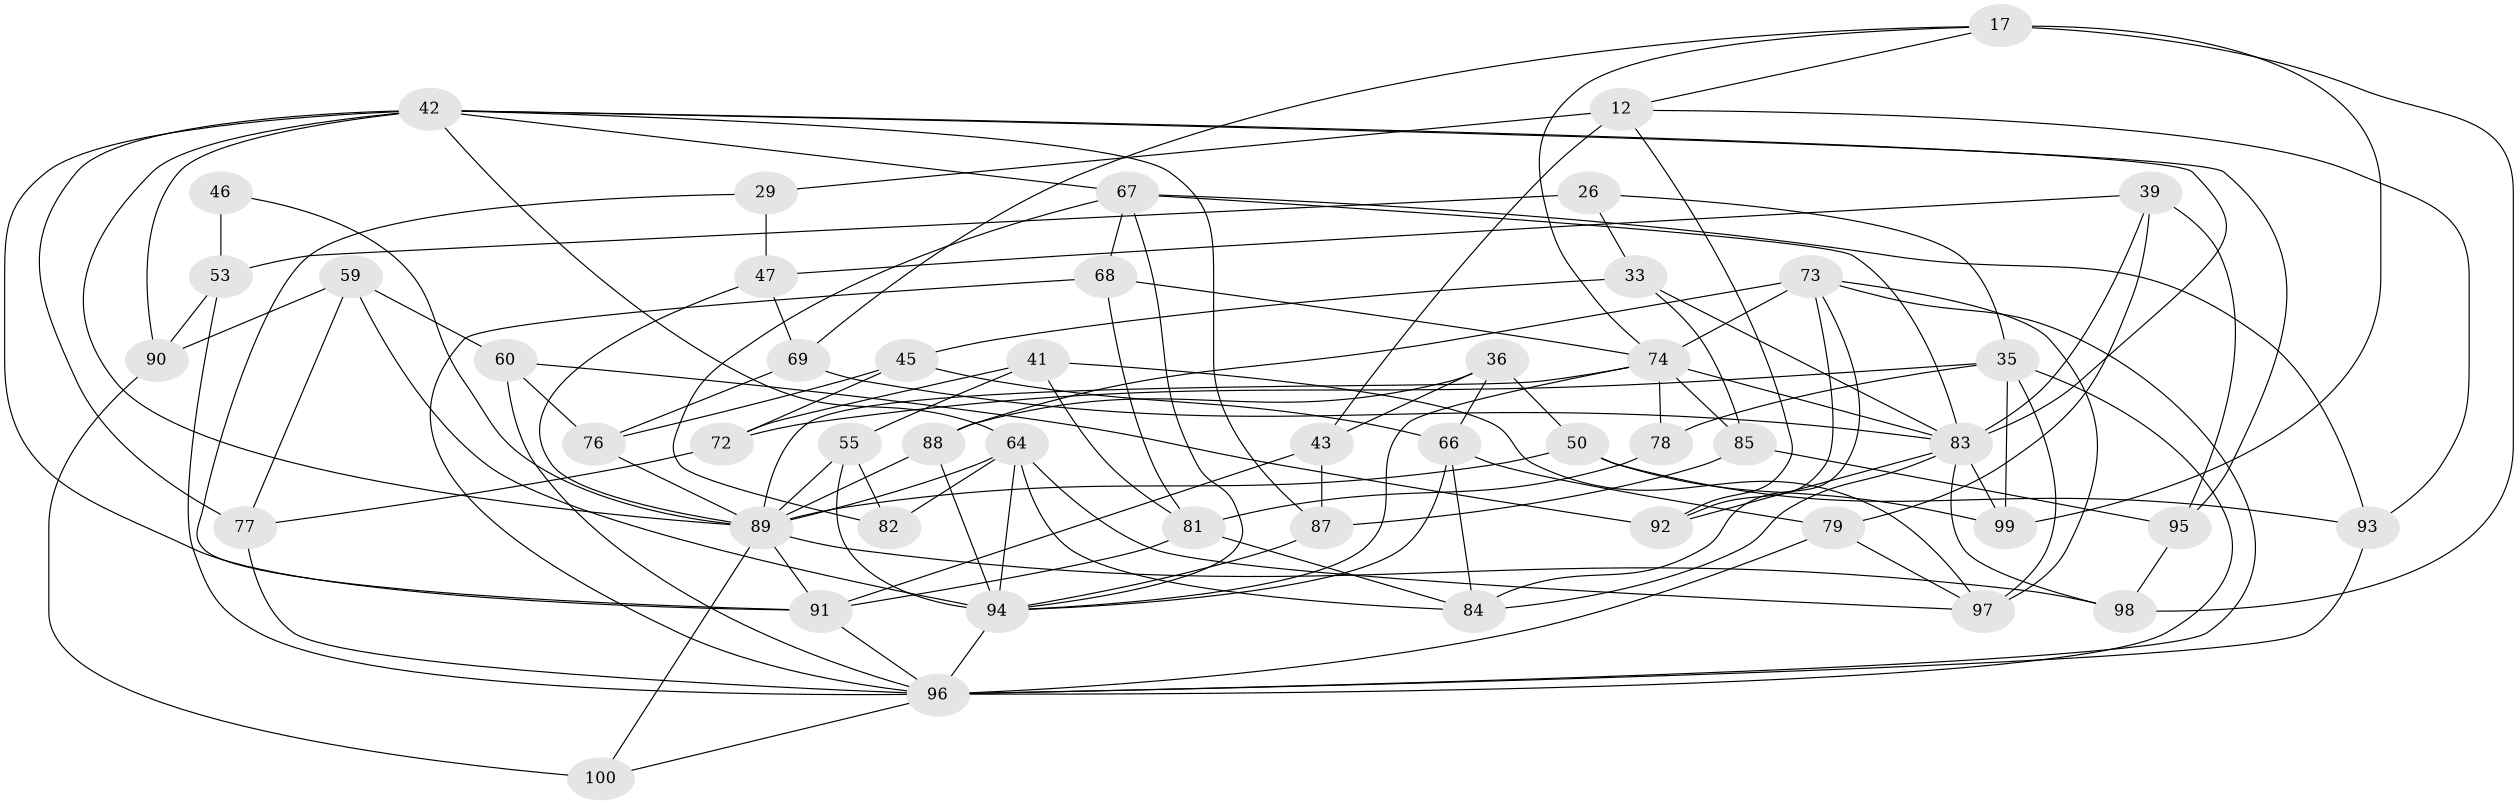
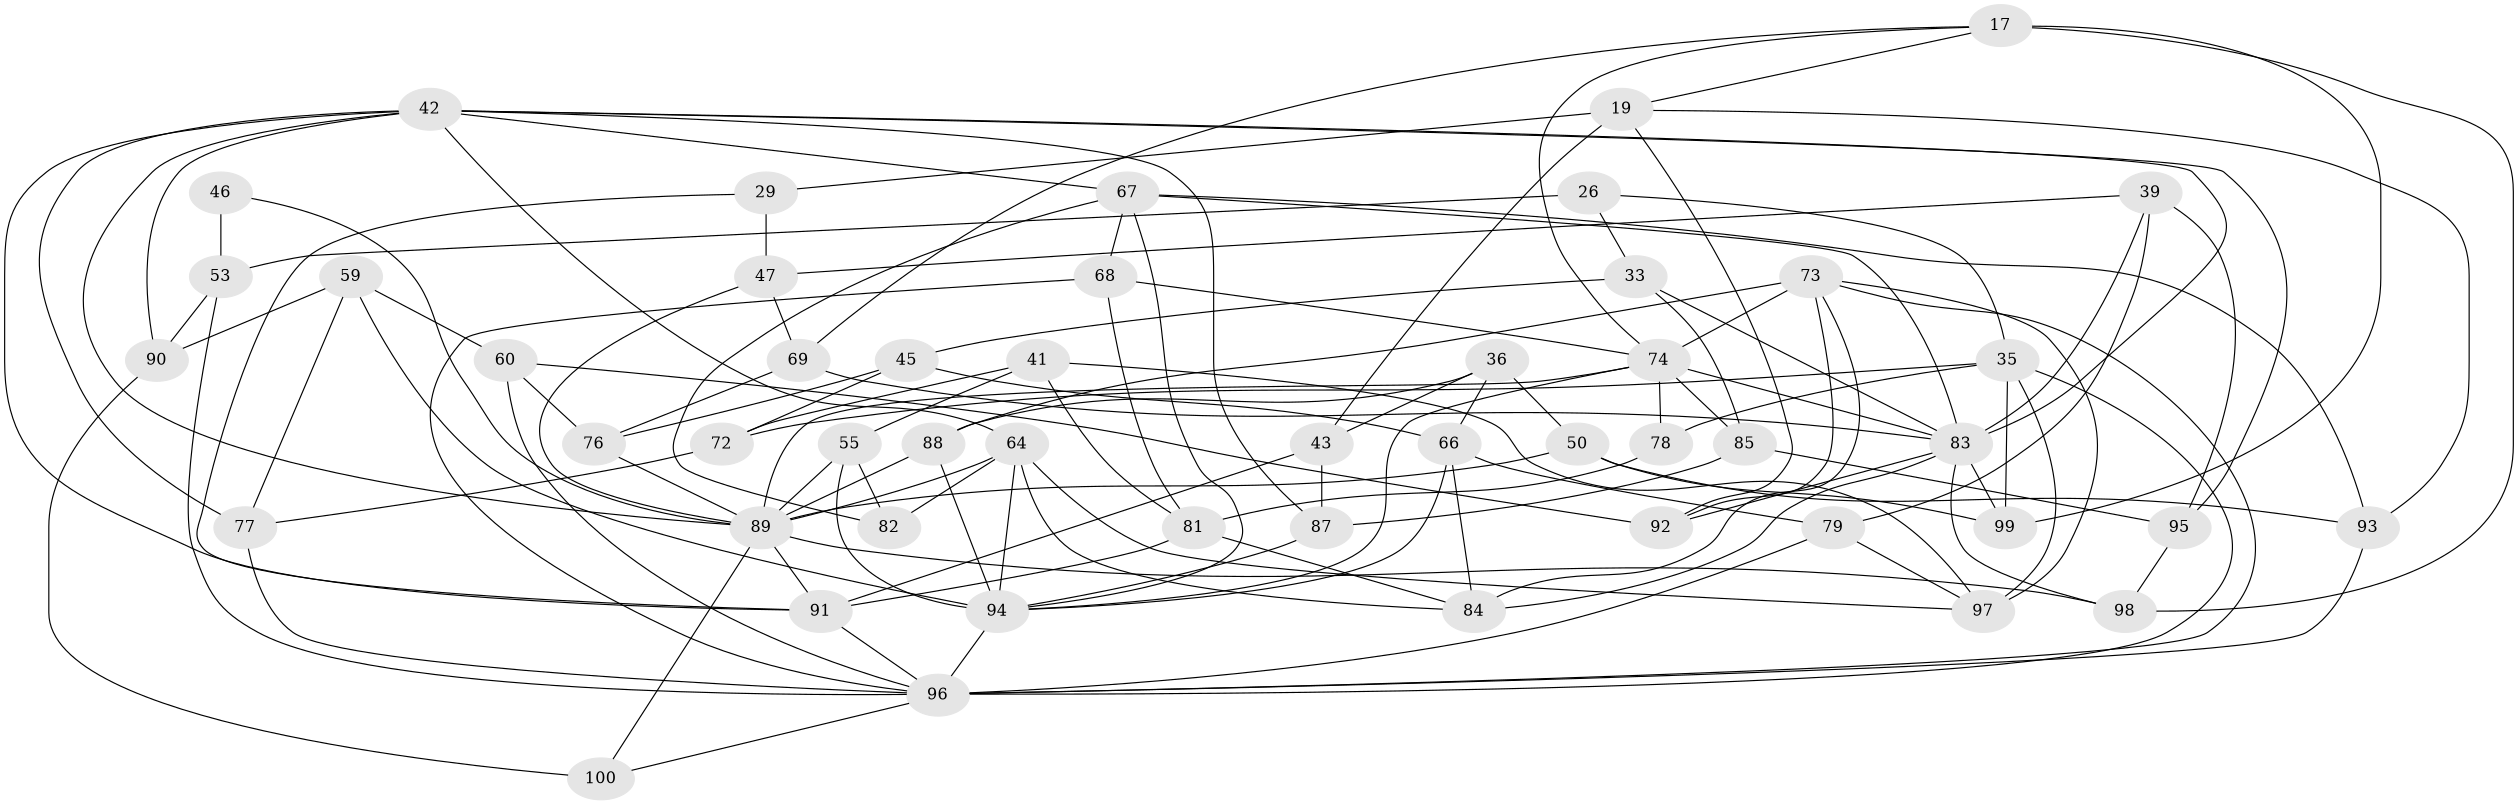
(1622, 109) -> (1622, 109)
